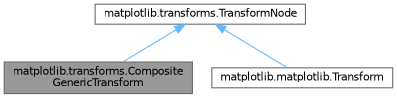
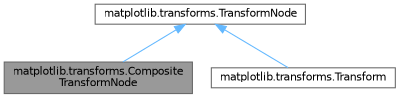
(98, 78) -> (98, 78)
(302, 78) -> (303, 78)
